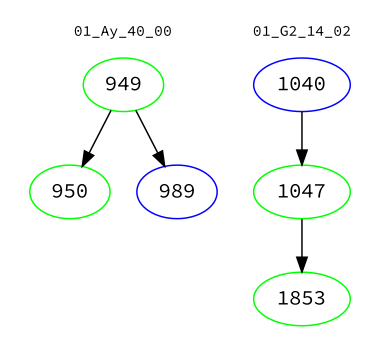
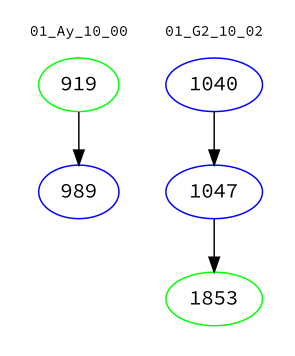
(123, 32) -> (80, 32)
(303, 32) -> (215, 32)
(123, 85) -> (79, 85)
(70, 192) -> none
(302, 192) -> (214, 192)
